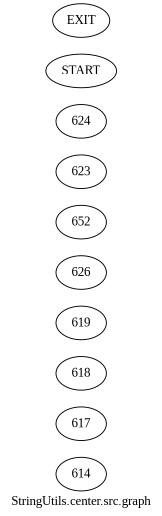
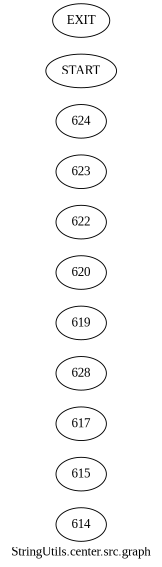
(81, 222) -> (81, 222)
(81, 273) -> (81, 273)
(81, 373) -> (81, 373)
none -> (81, 474)
